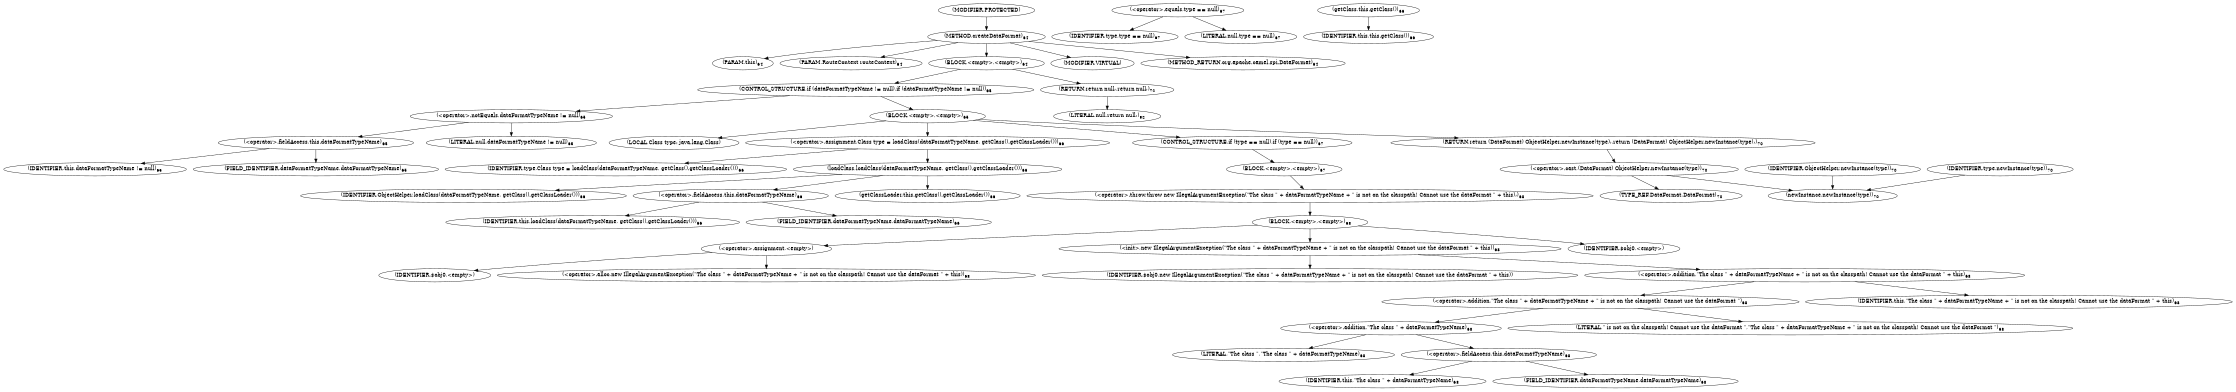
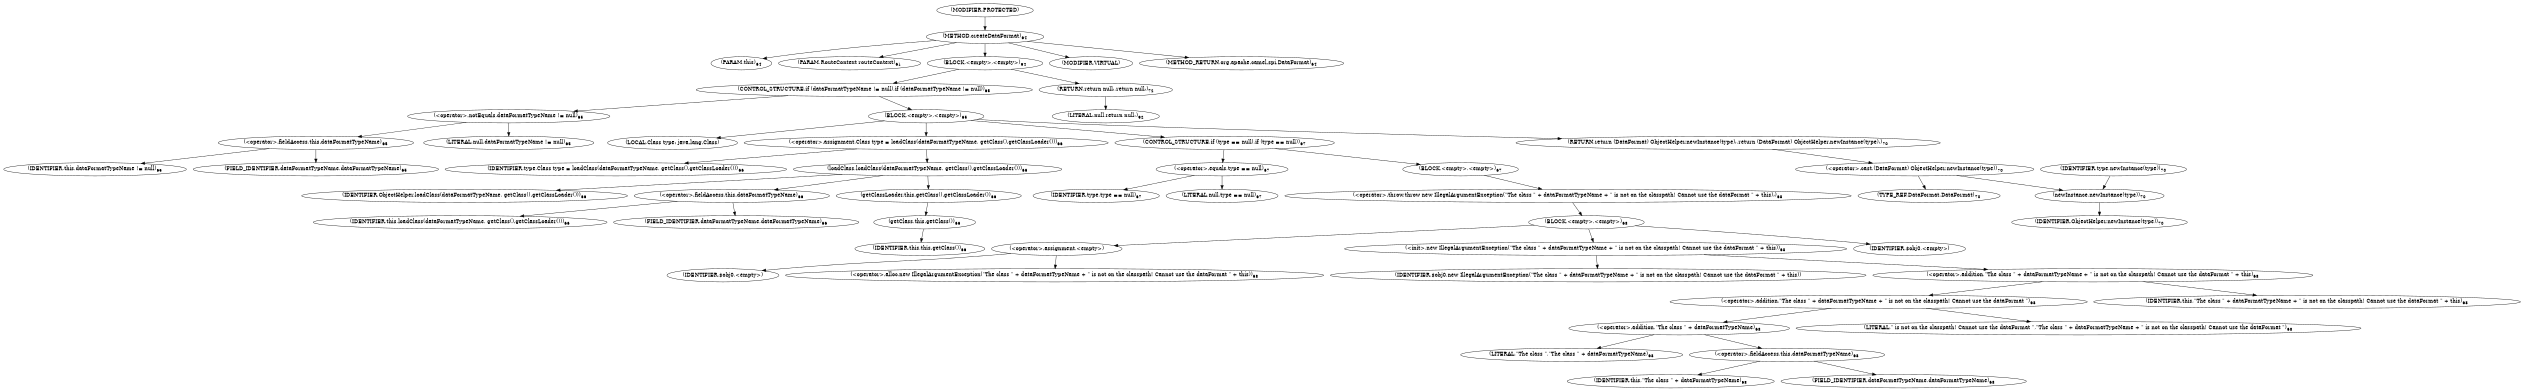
(900, 63) -> (898, 63)
none -> (1224, 154)
(1833, 181) -> (2099, 207)
none -> (927, 207)
